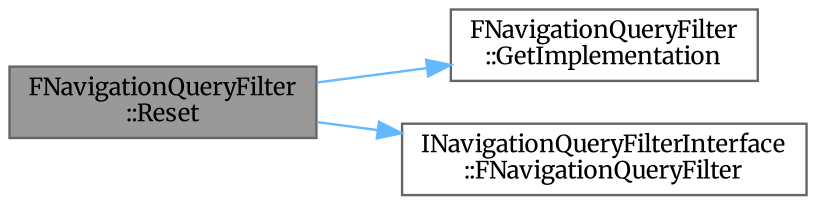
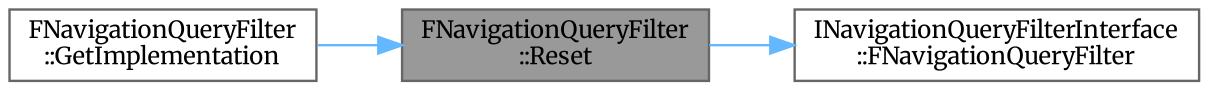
(372, 75) -> (348, 45)
